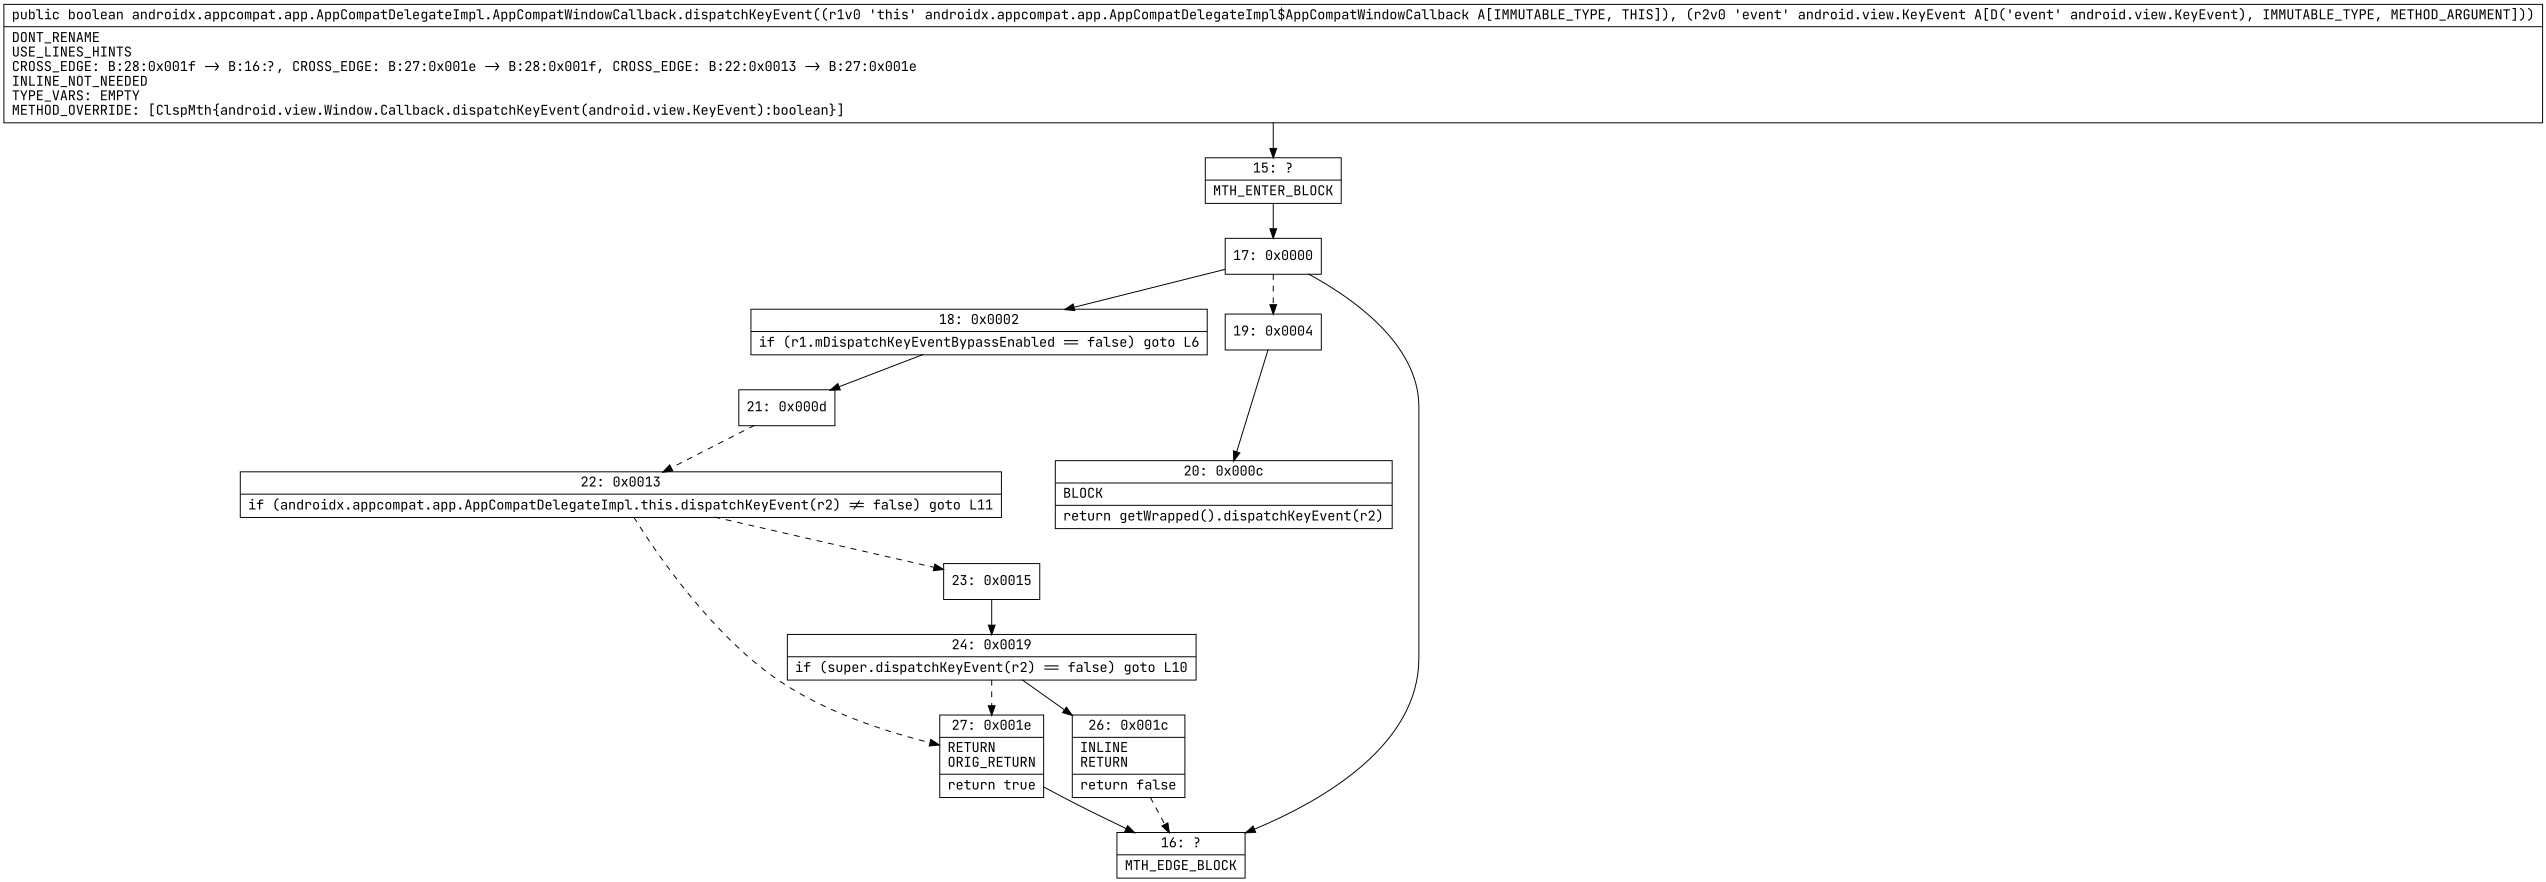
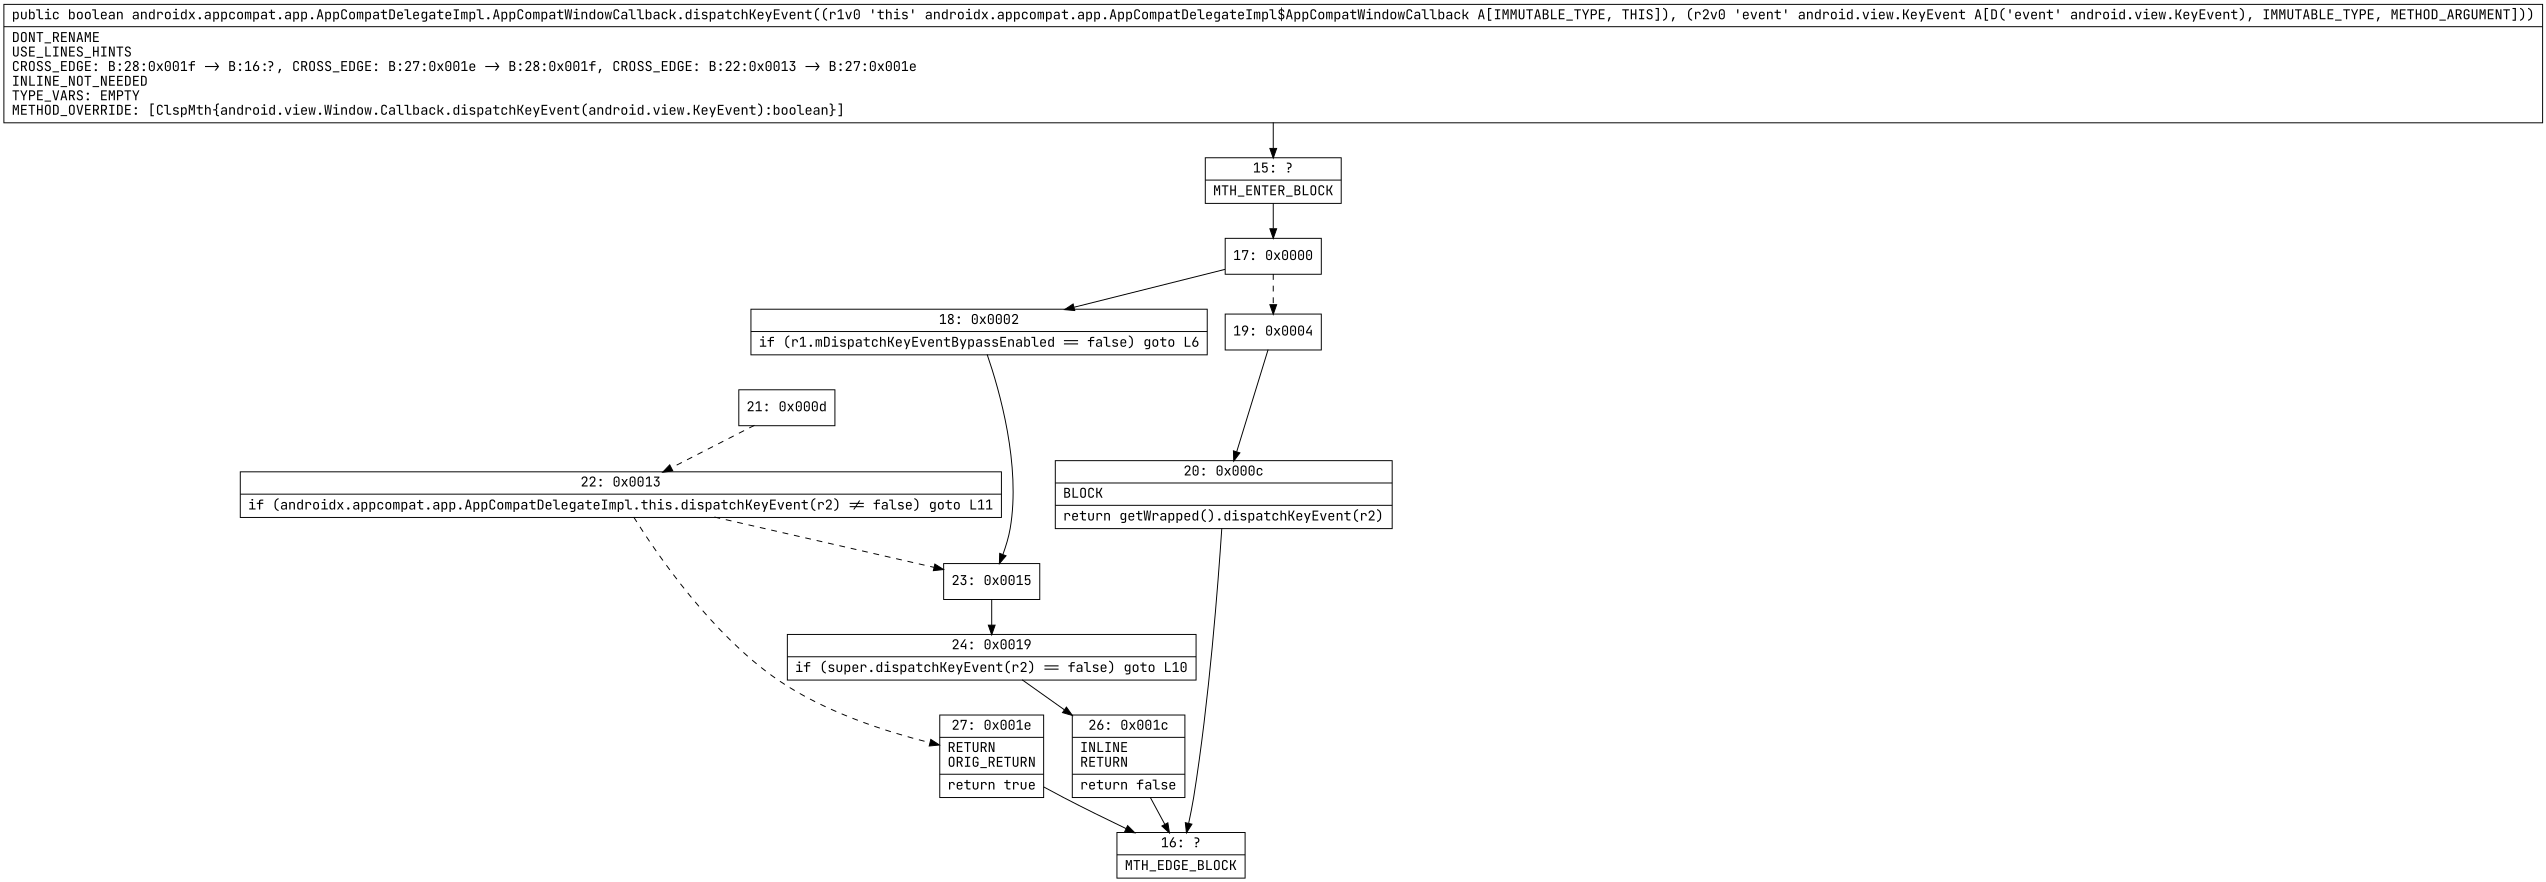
(881, 371) -> (1011, 454)
(1419, 567) -> (1209, 676)
(992, 693) -> none
(1157, 811) -> (1157, 811)
